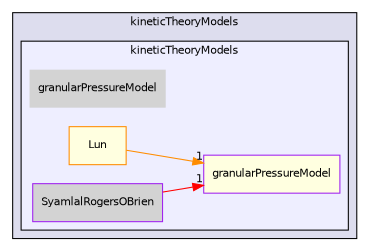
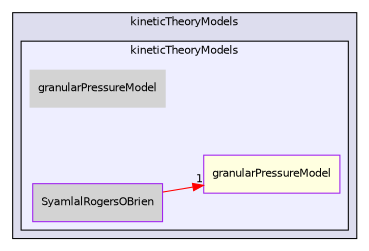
(98, 146) -> none
